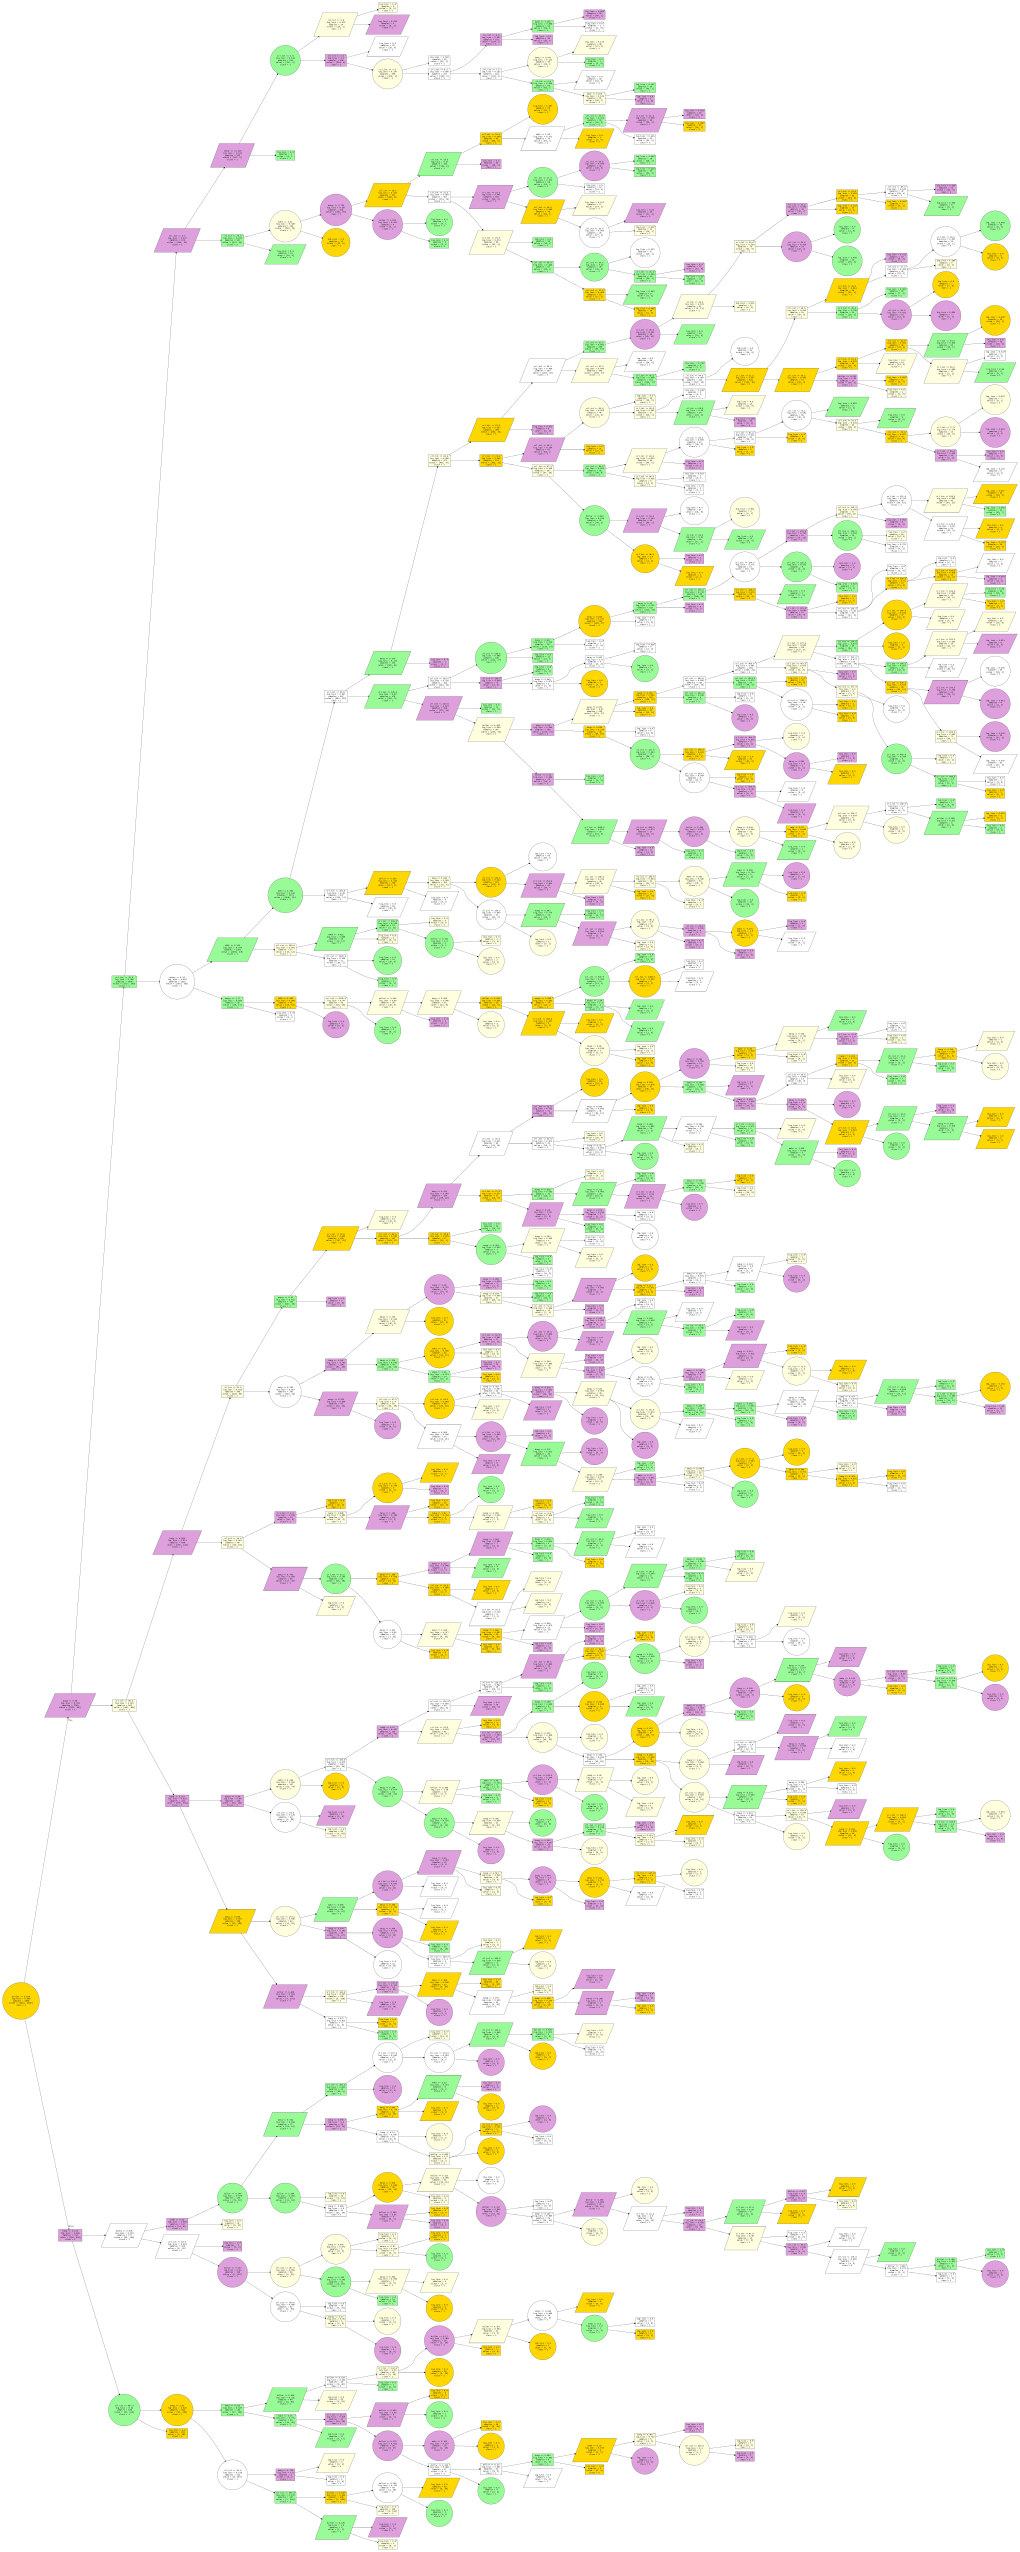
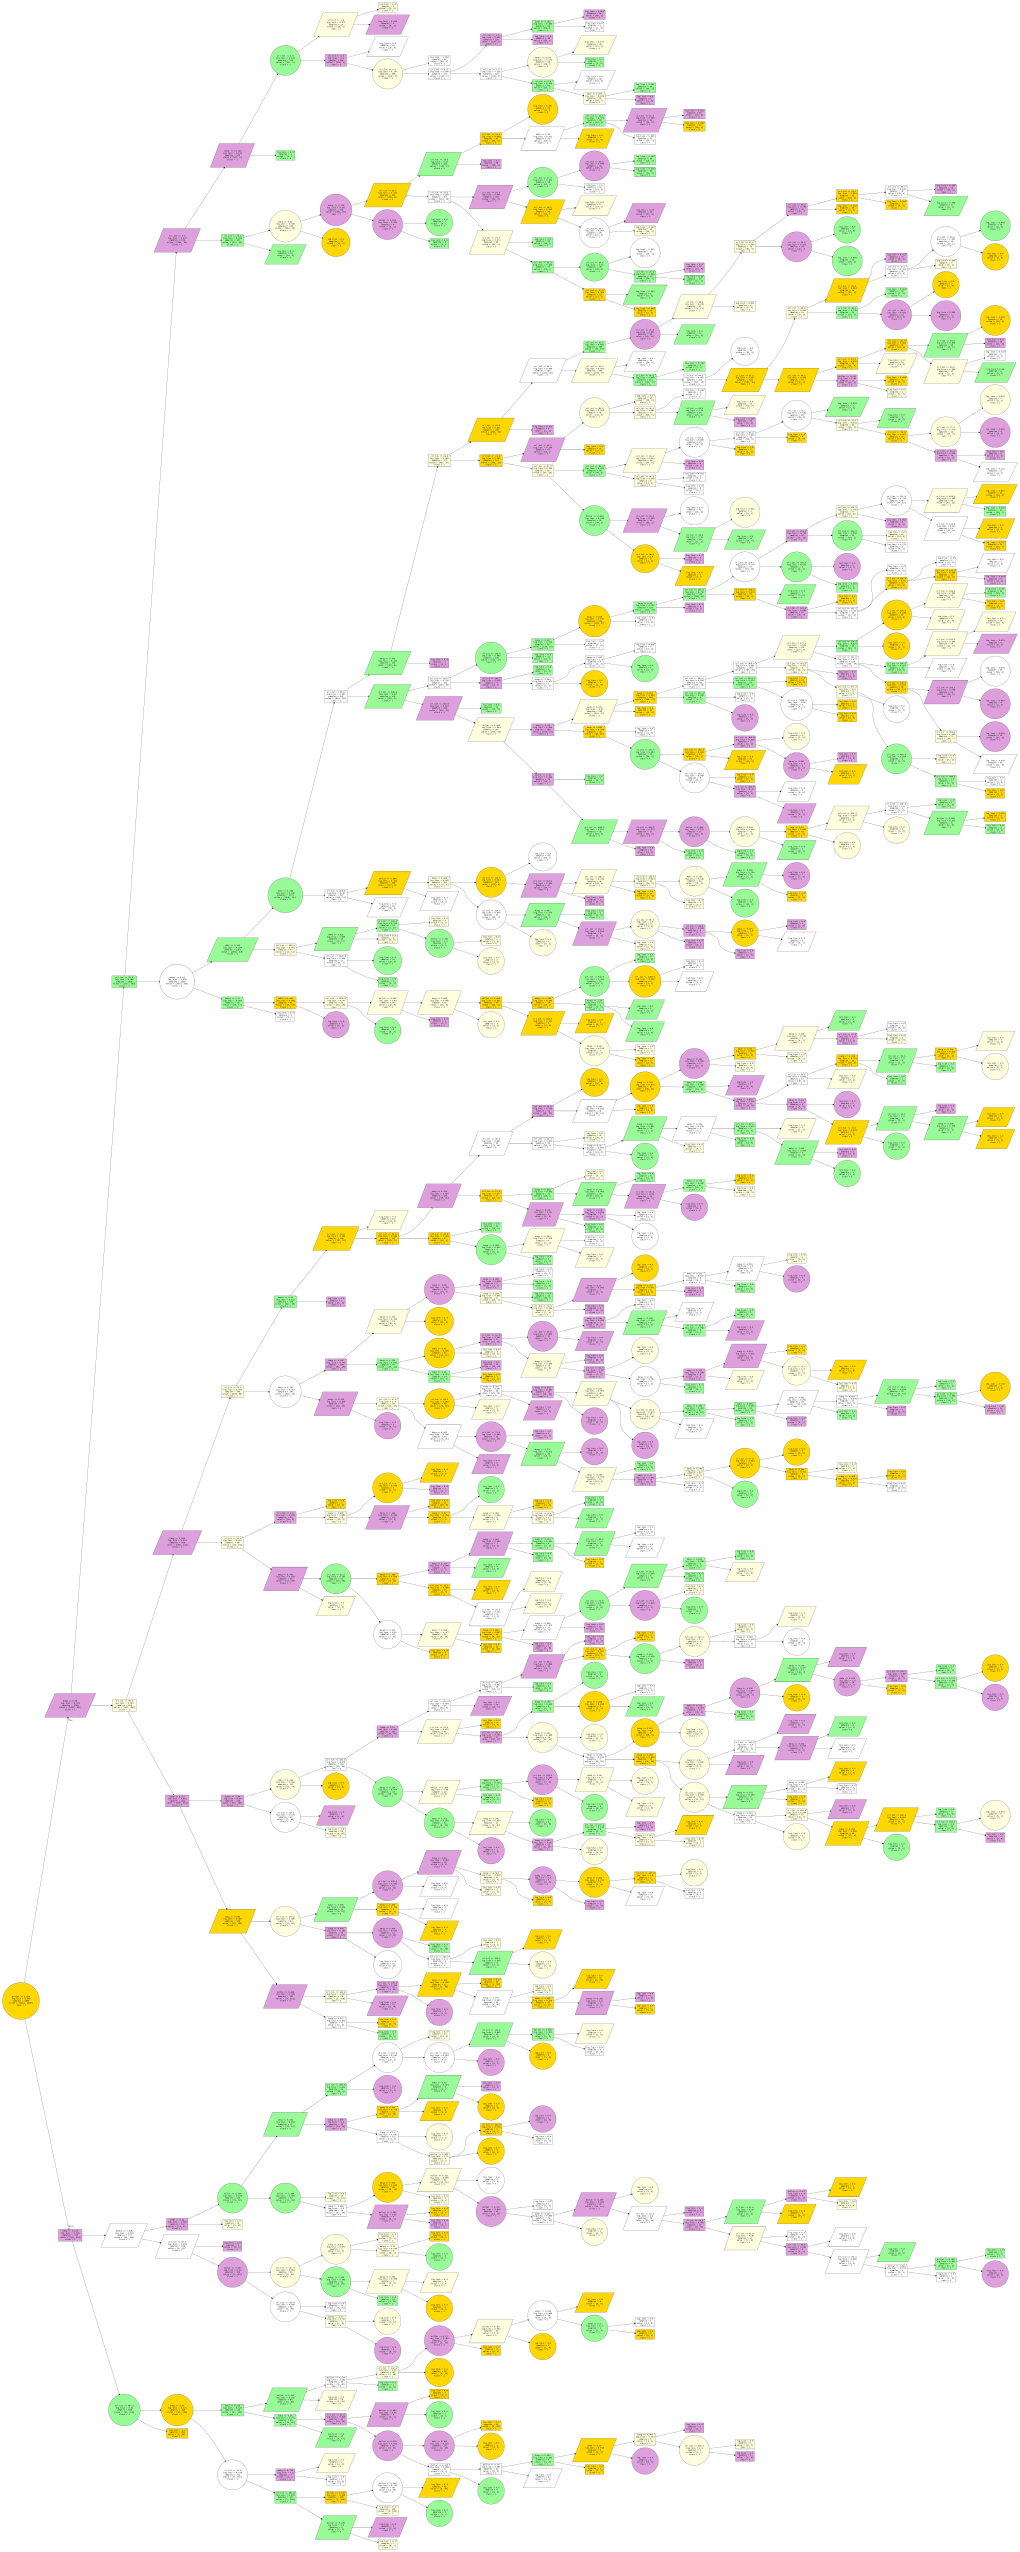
(595, 1979) -> (595, 1979)
